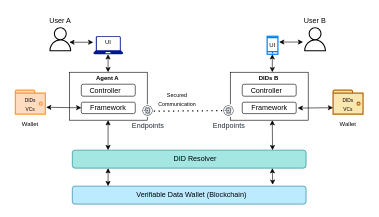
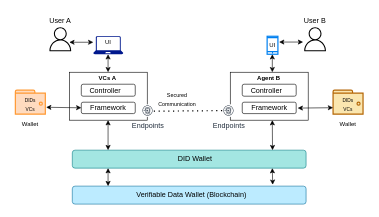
(107, 78) -> (107, 78)
(268, 78) -> (268, 78)
(195, 159) -> (195, 159)
